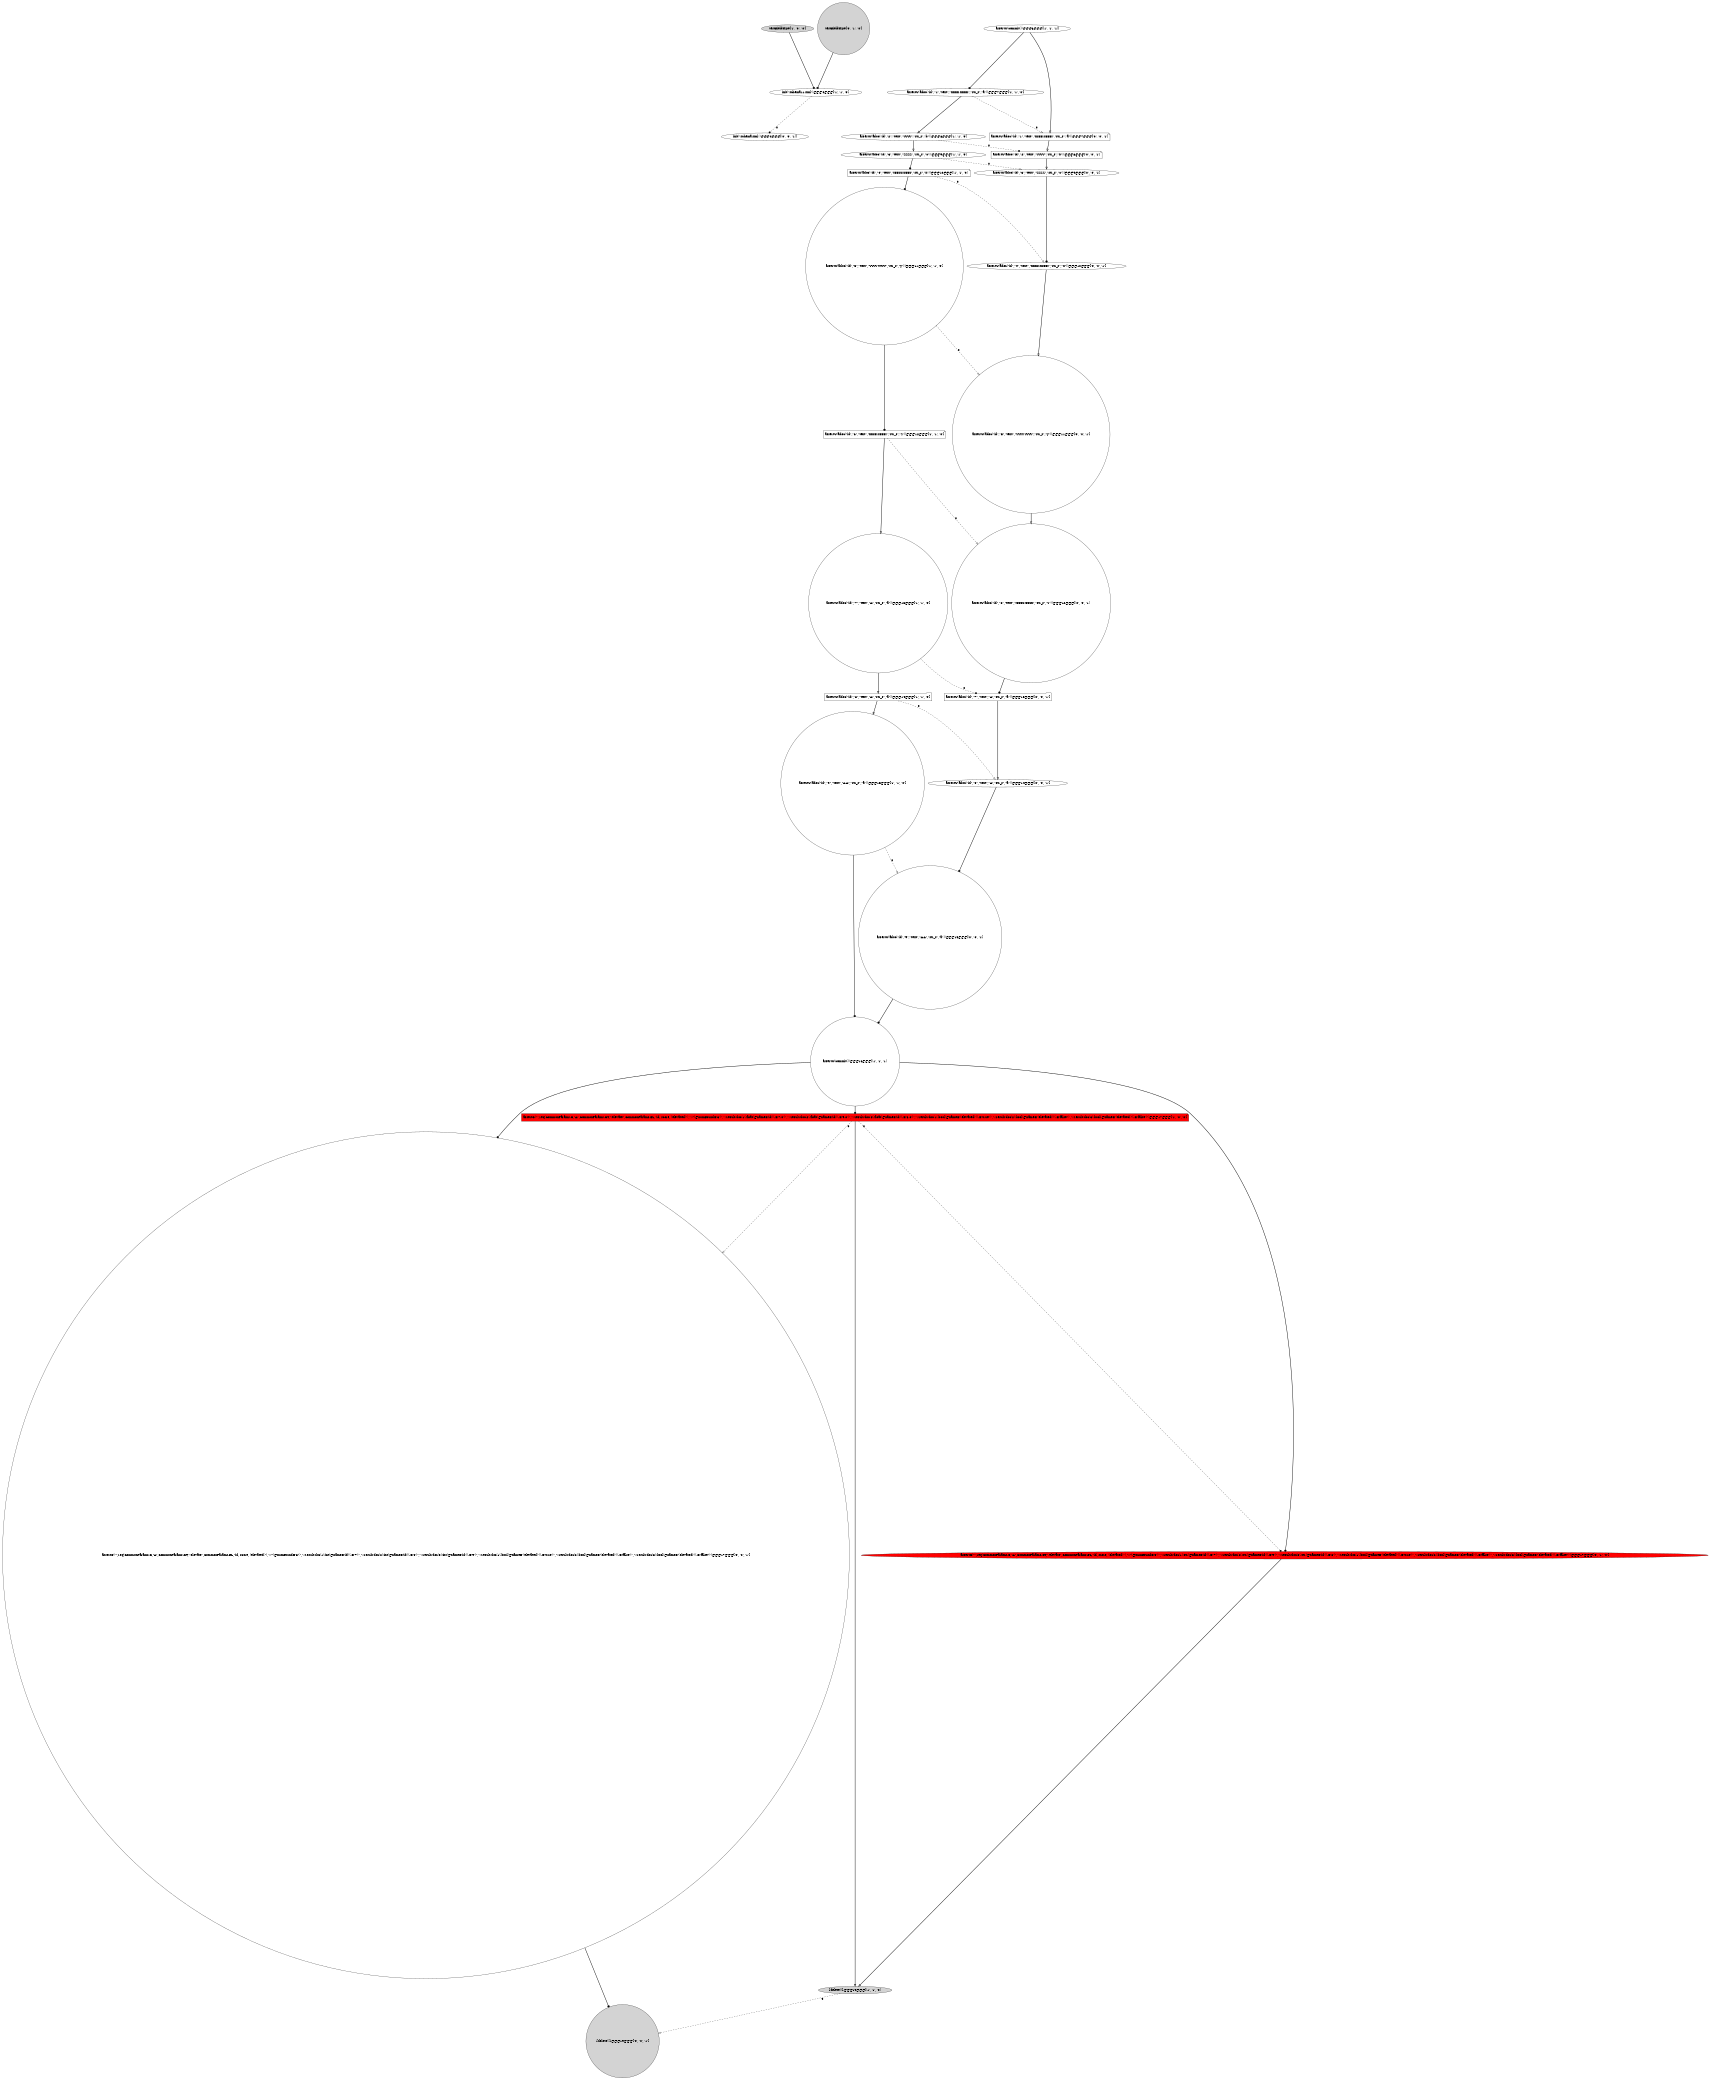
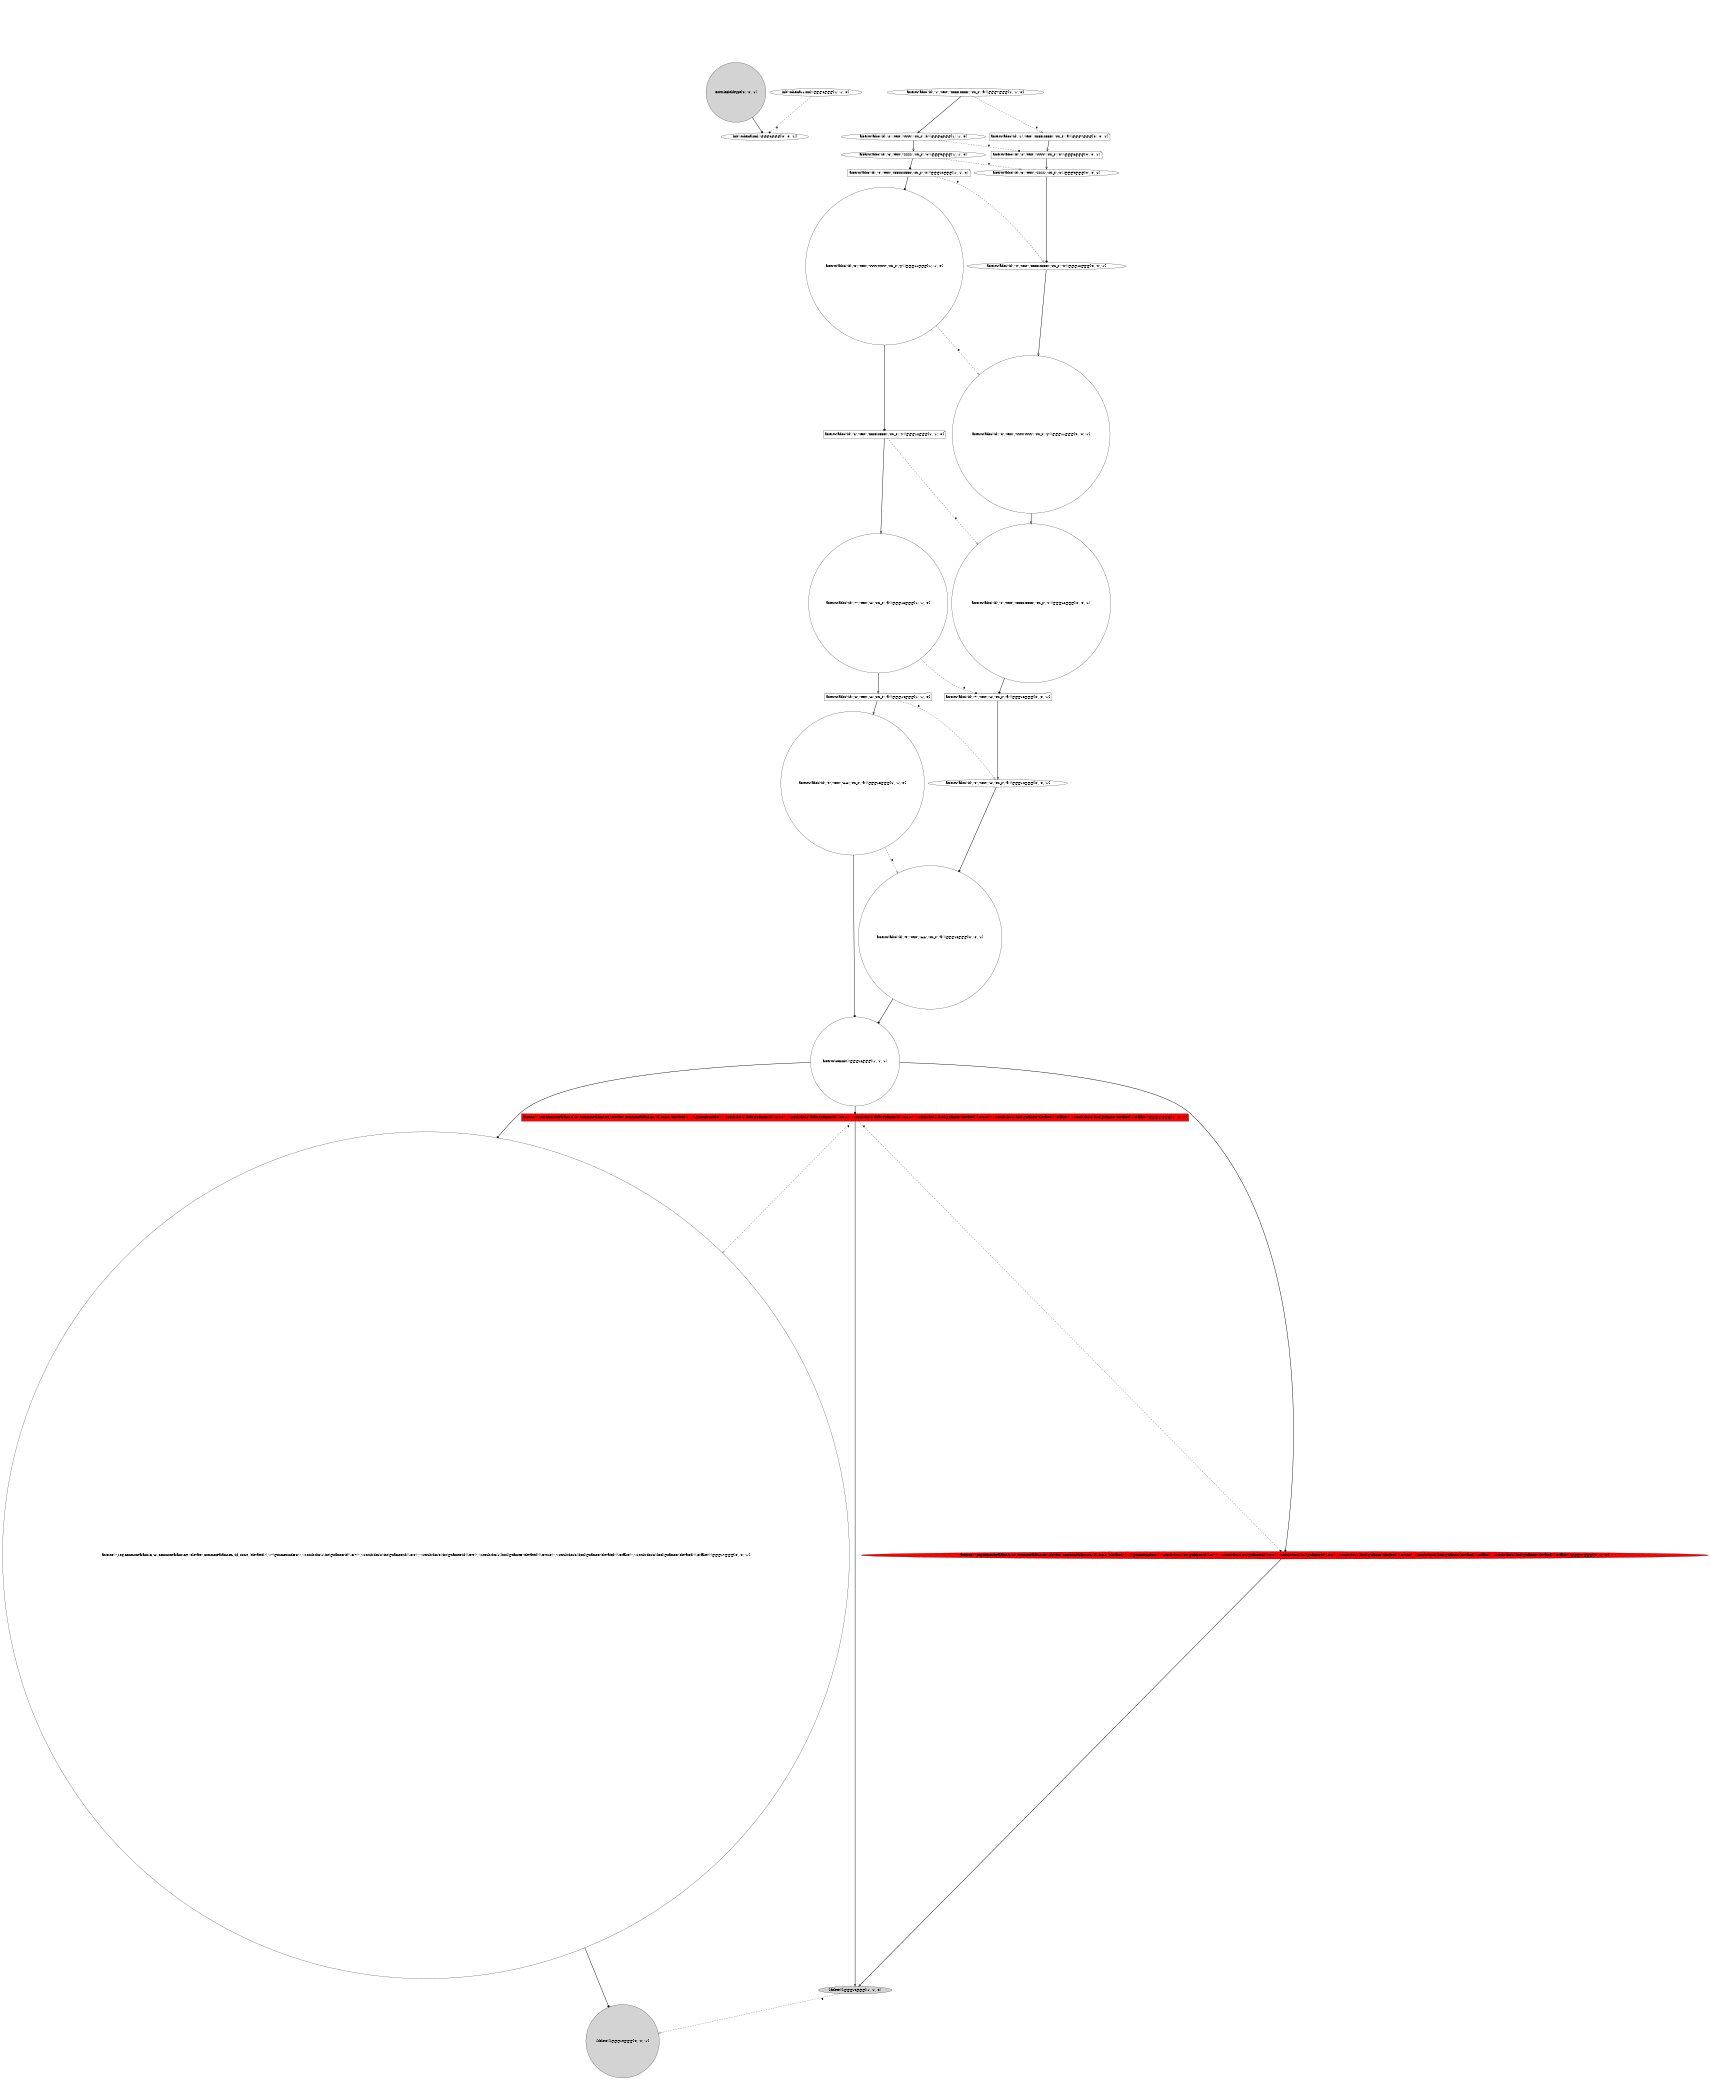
(788, 29) -> none
(844, 29) -> none
(1027, 29) -> none
none -> (736, 92)
